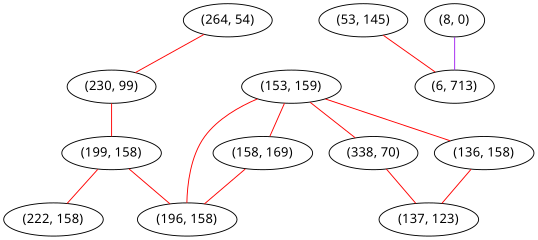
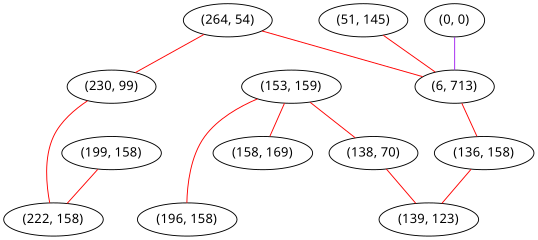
(363, 20) -> (363, 20)
(455, 20) -> (455, 20)
none -> (342, 54)
(112, 120) -> (50, 145)
(388, 120) -> (469, 120)
(374, 153) -> (374, 153)
(150, 186) -> none
(225, 186) -> none
(429, 219) -> (429, 219)
